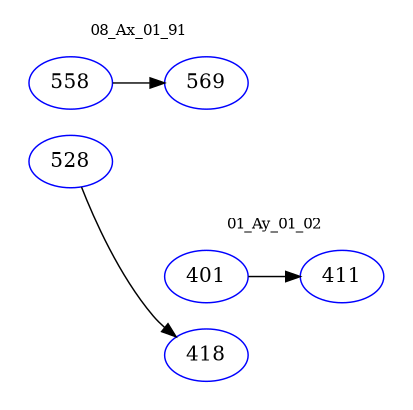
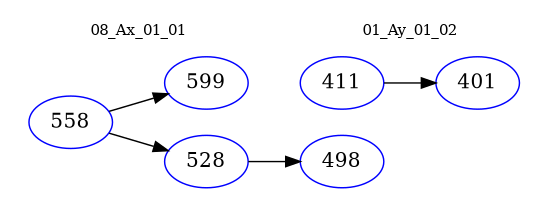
(139, 31) -> (139, 31)
(206, 83) -> (206, 83)
none -> (131, 140)
(267, 277) -> (403, 83)
(206, 355) -> (342, 162)
